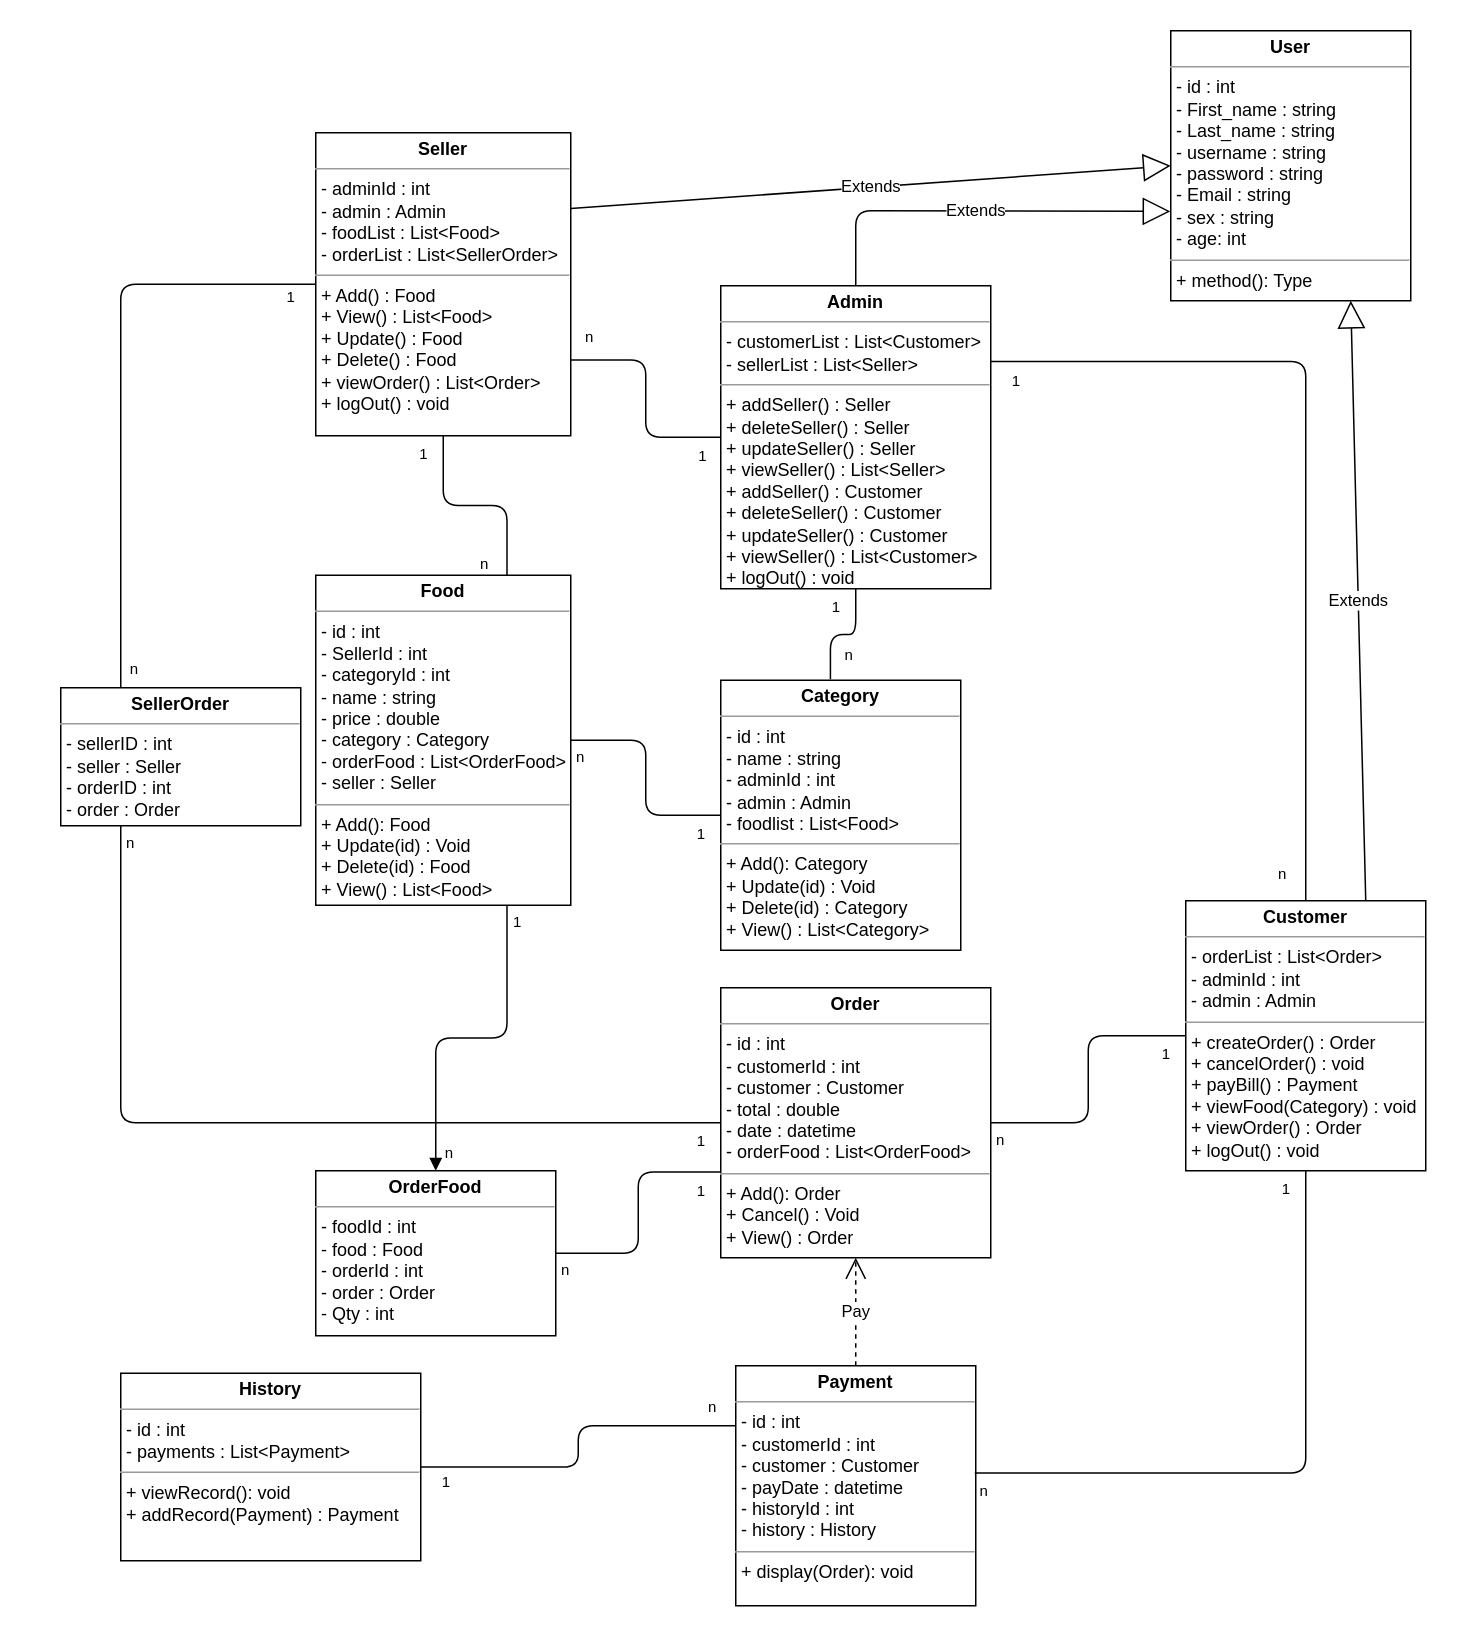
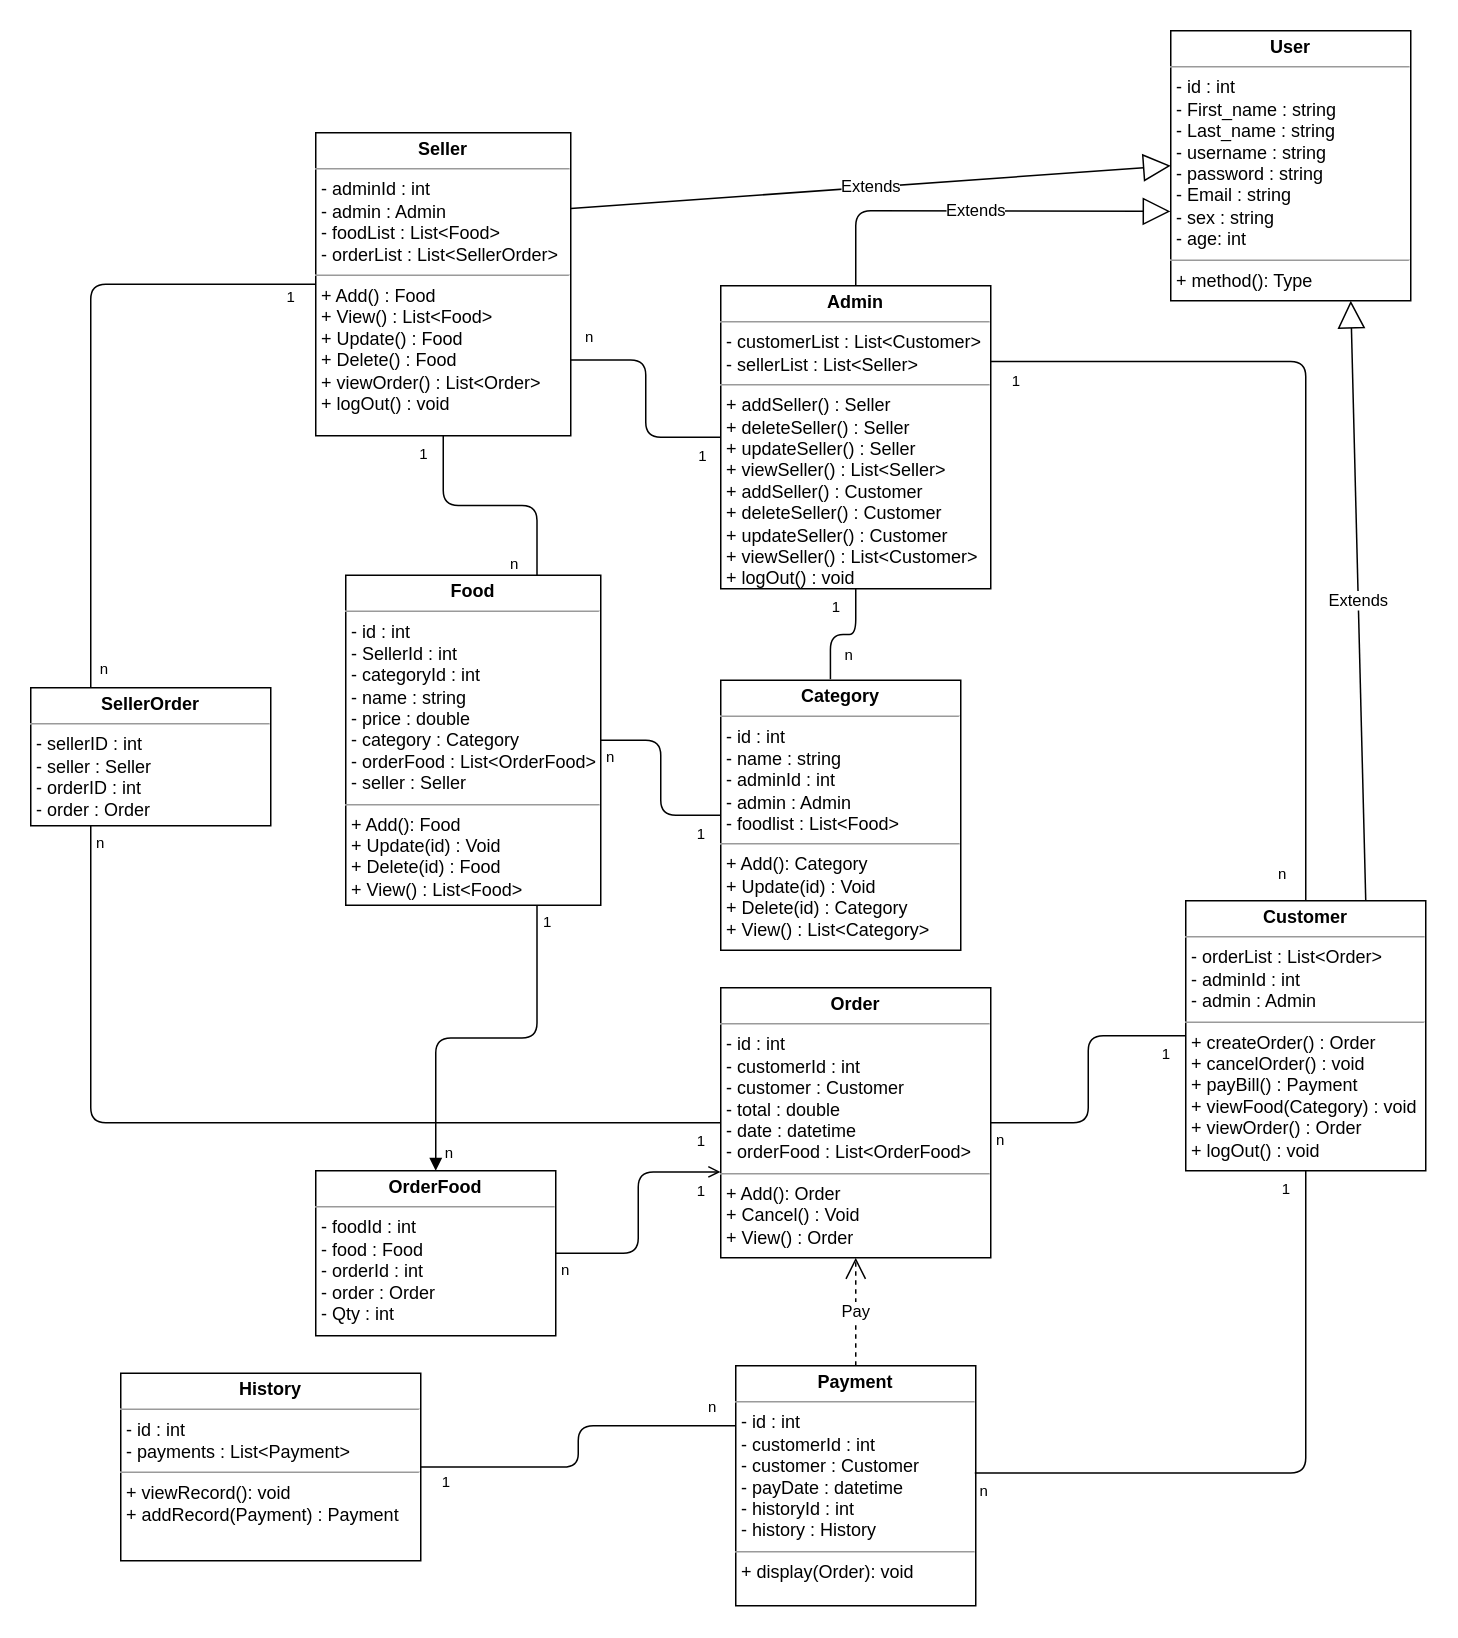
(443, 740) -> (473, 740)
(181, 757) -> (151, 757)
(714, 1172) -> (713, 1172)
